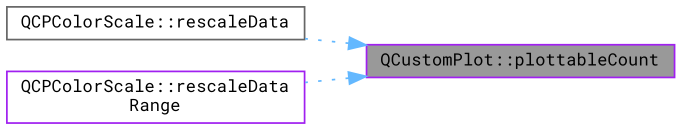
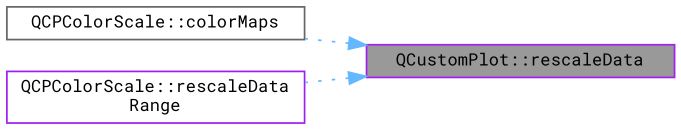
(156, 23) -> (156, 23)
(521, 61) -> (521, 61)
